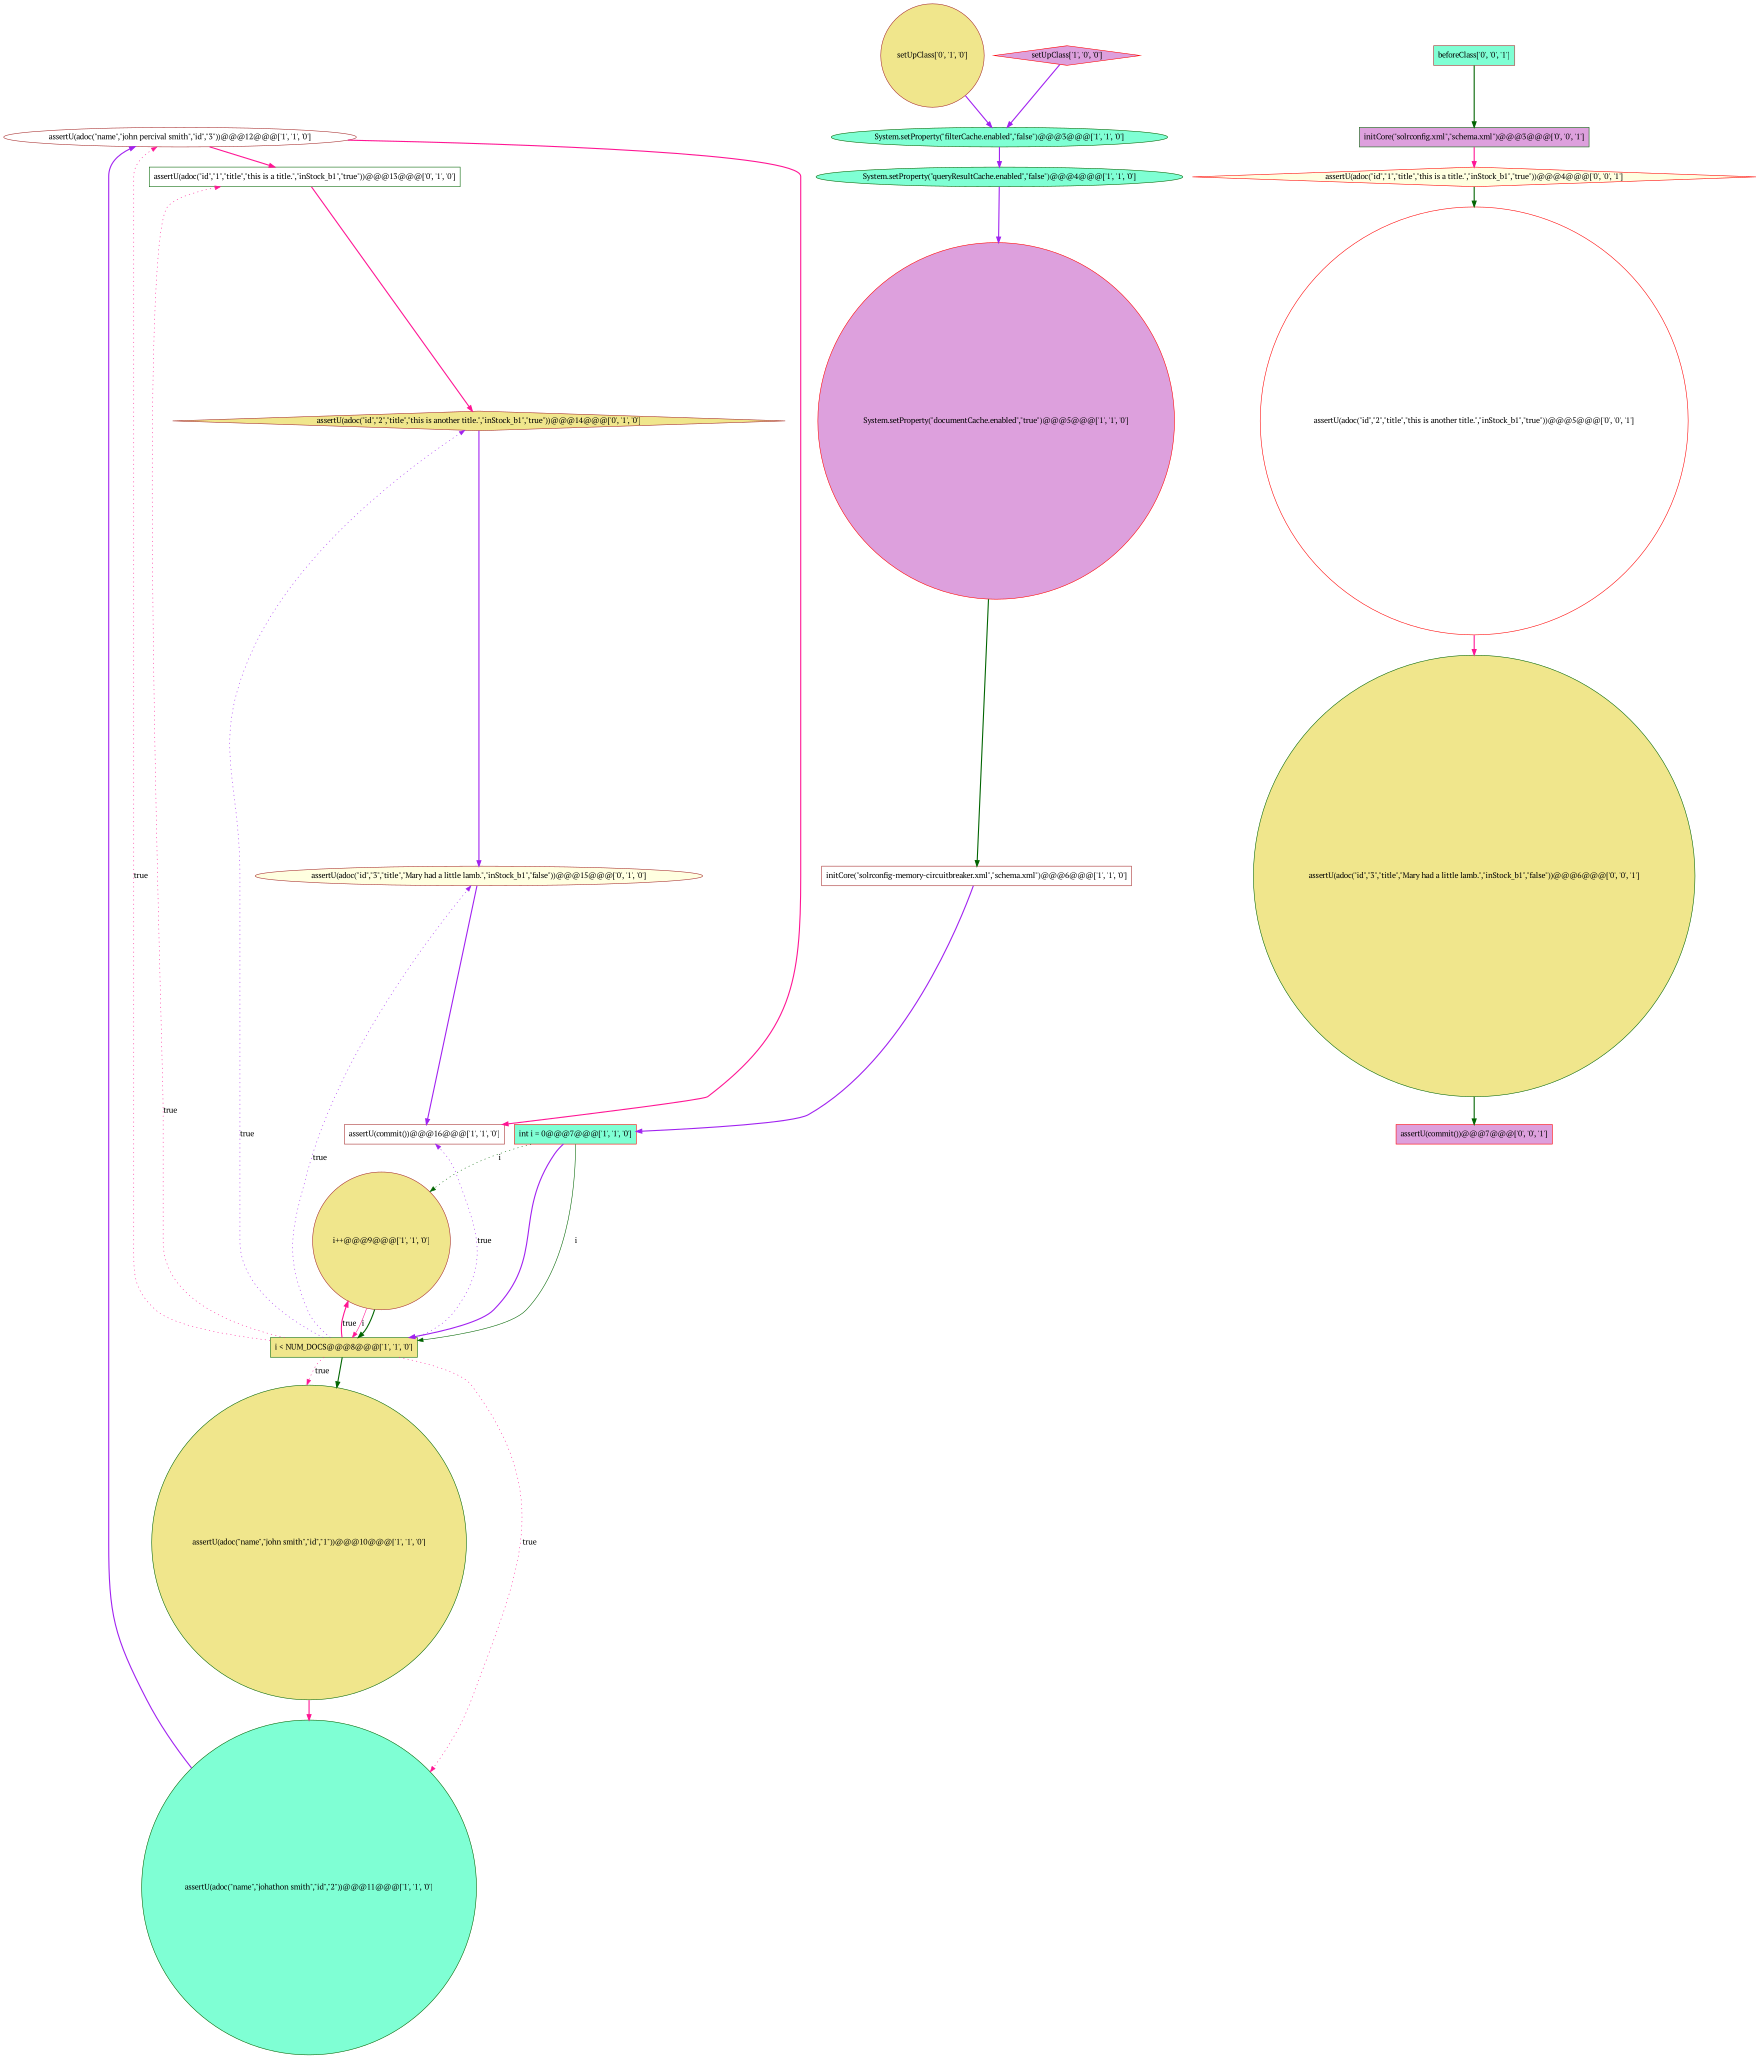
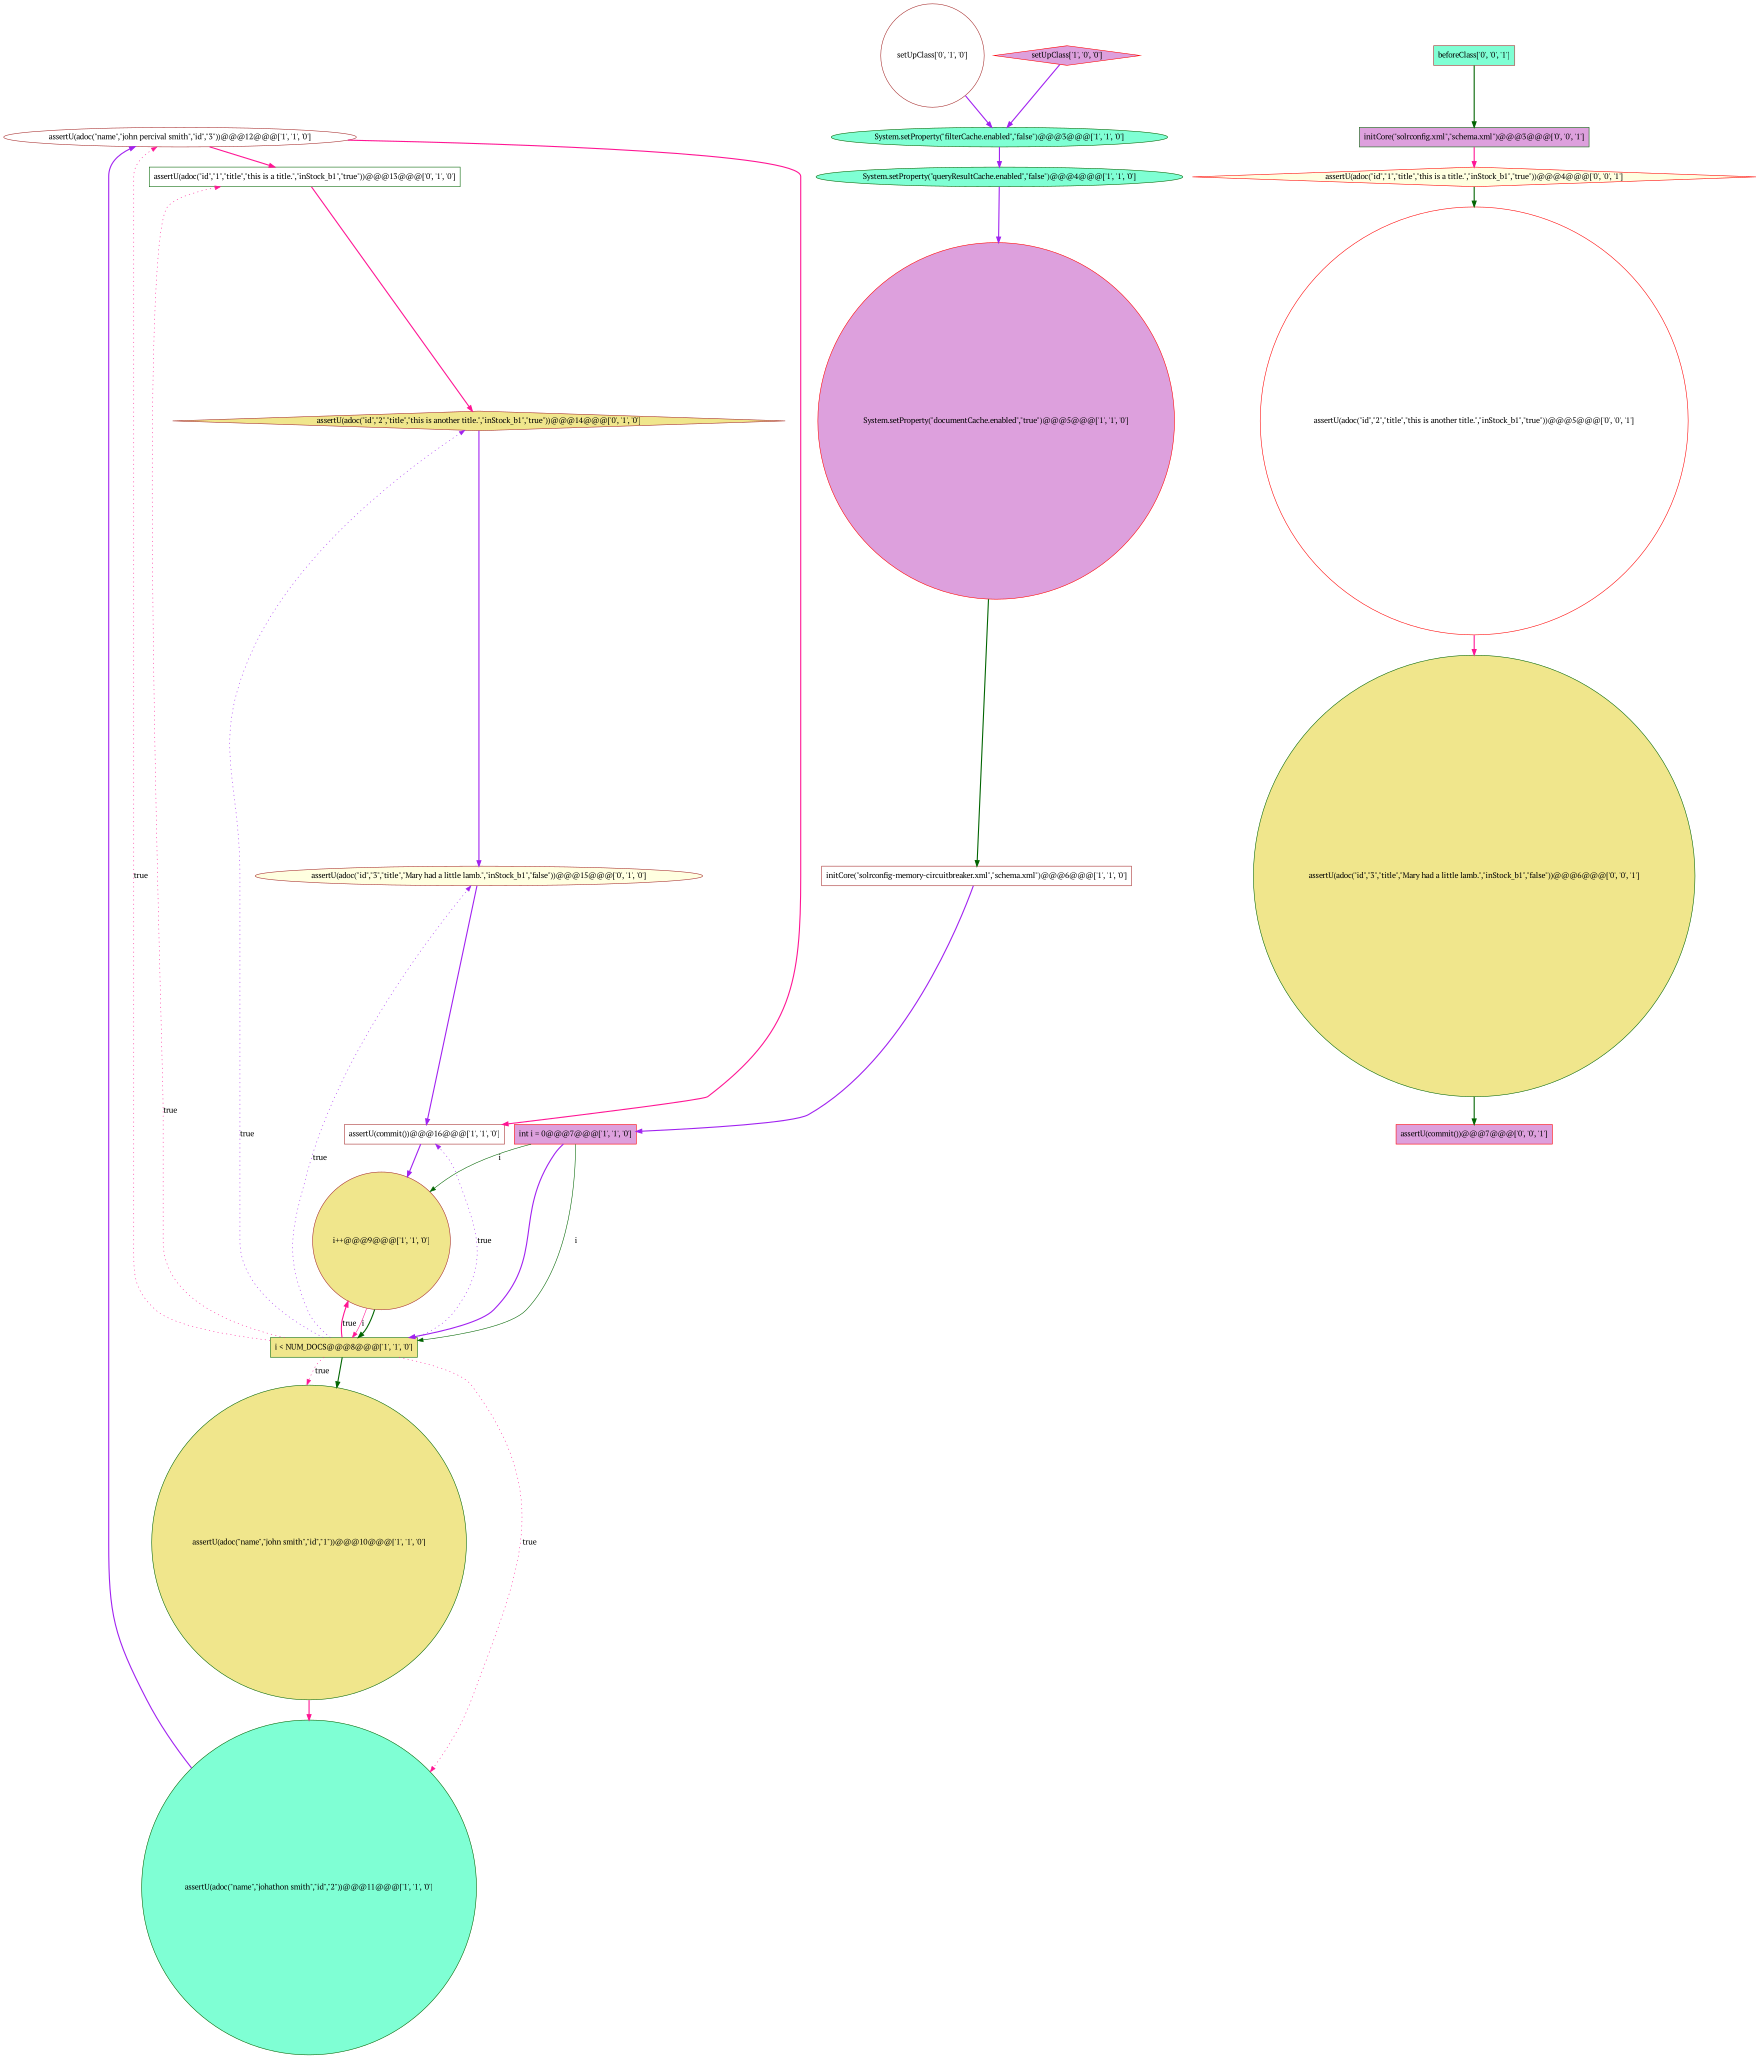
(932, 56) -> (932, 56)
(575, 1134) -> (575, 1134)
none -> (415, 1158)
(480, 1161) -> (480, 1161)
